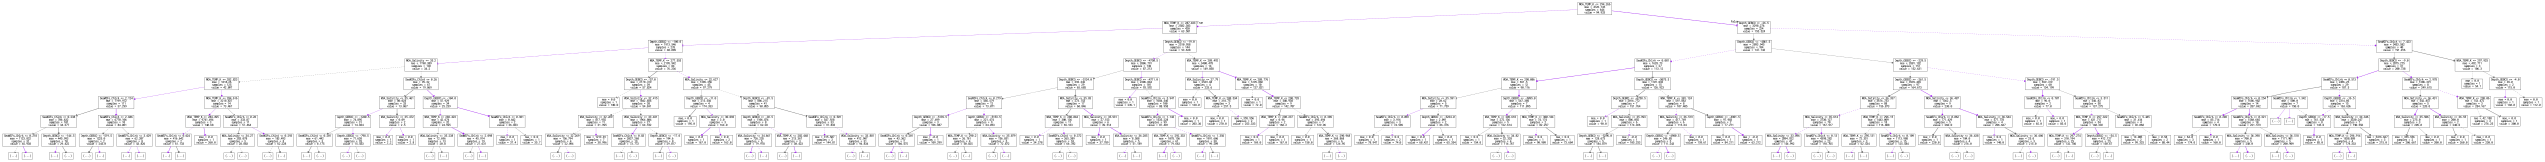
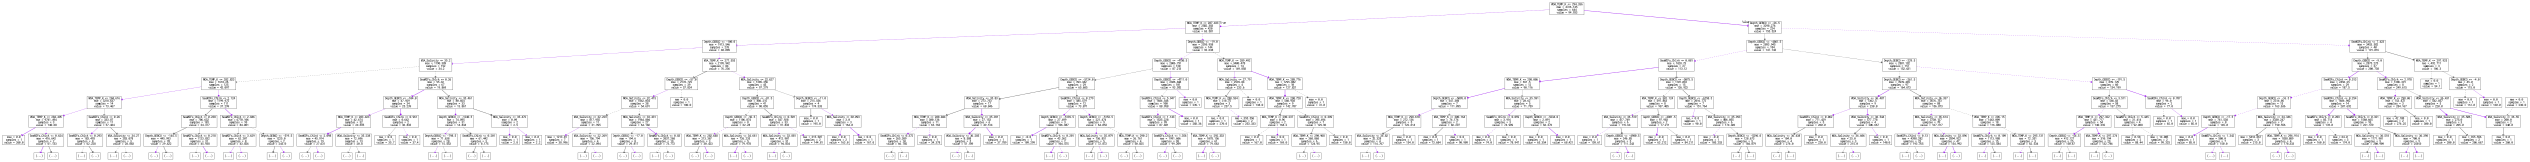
(2302, 112) -> (2218, 130)
(2468, 131) -> (2511, 111)
